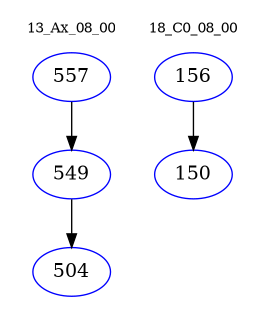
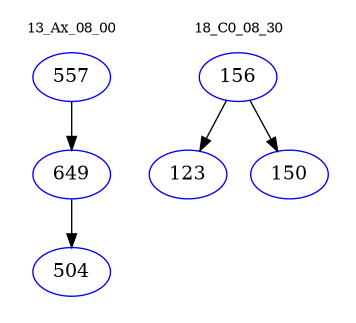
(193, 29) -> (239, 29)
(72, 175) -> (72, 175)
none -> (188, 175)
